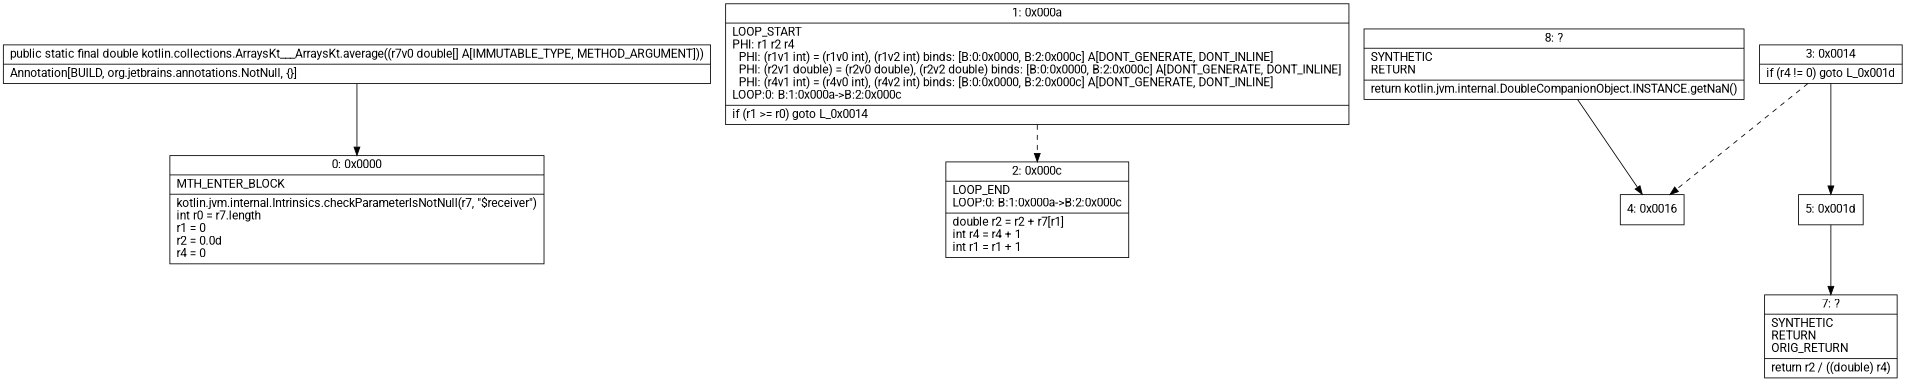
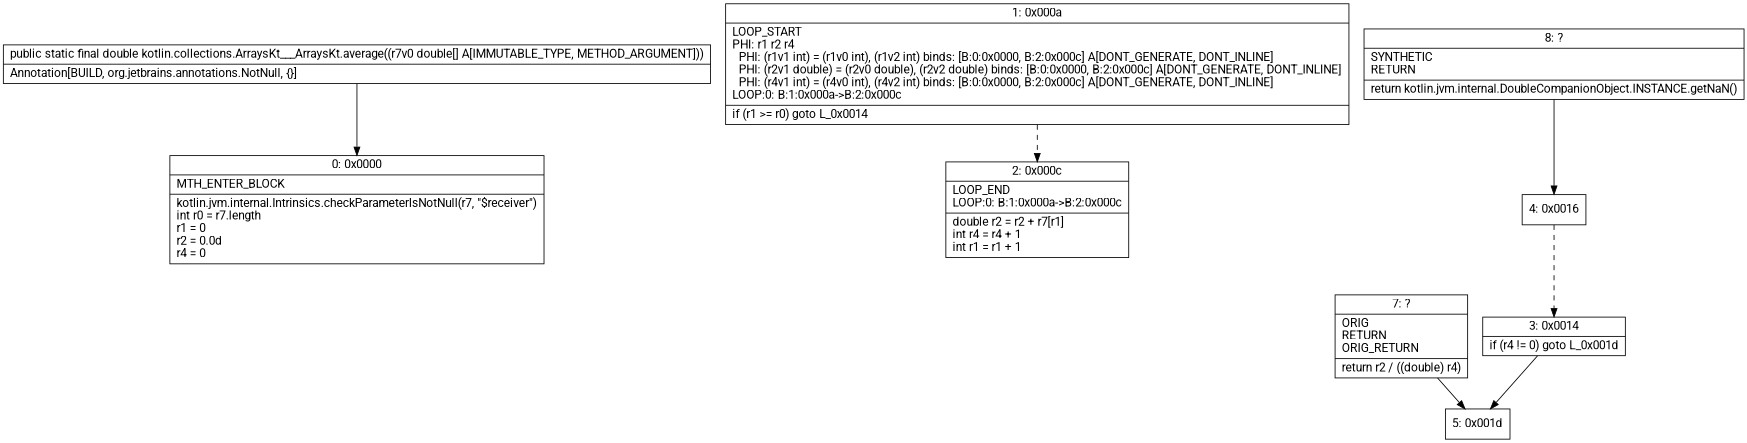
(1742, 136) -> (1554, 267)
(1831, 256) -> (1448, 390)
(1802, 323) -> (1356, 323)
